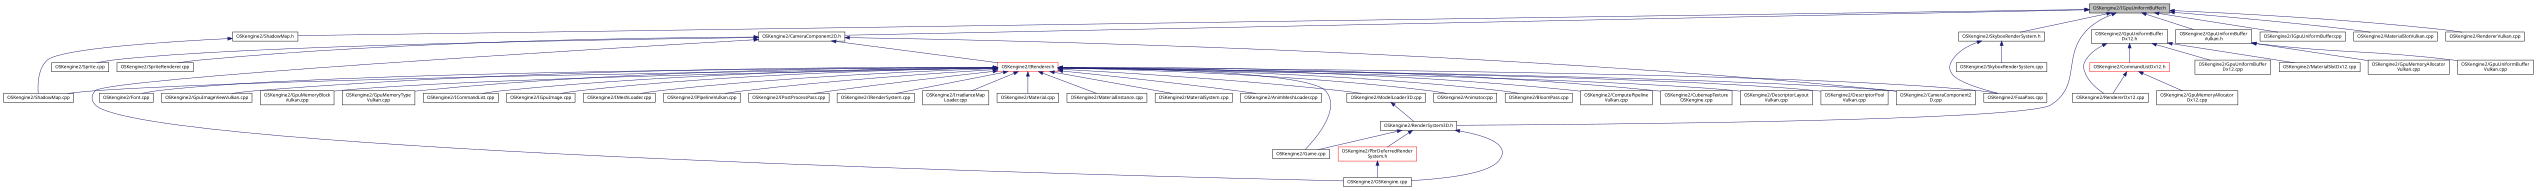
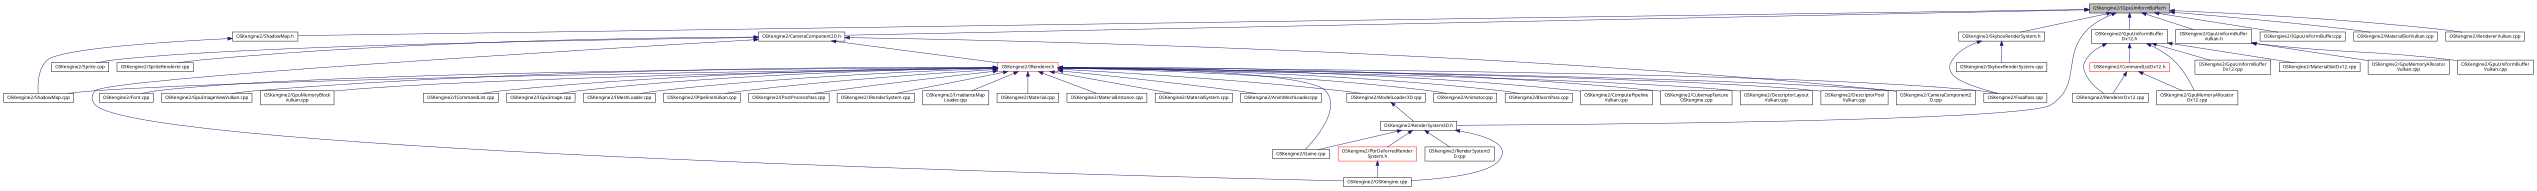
none -> (2130, 24)
none -> (2177, 64)
(379, 98) -> none
none -> (1460, 154)
